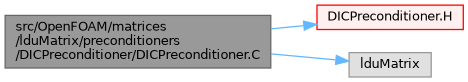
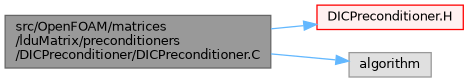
(390, 65) -> (390, 65)
